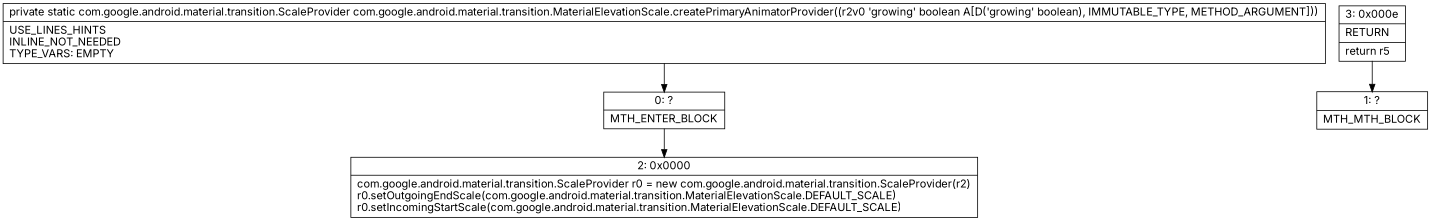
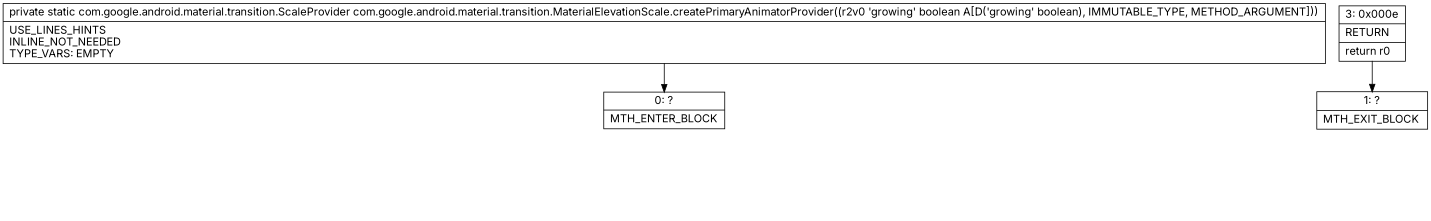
(1368, 52) -> (1368, 52)
(1372, 119) -> (1371, 119)
(664, 187) -> none
